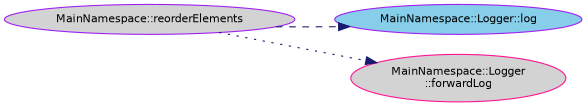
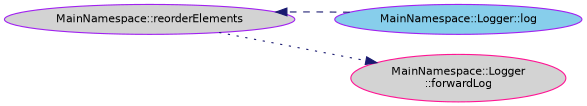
(307, 27) -> (318, 12)
